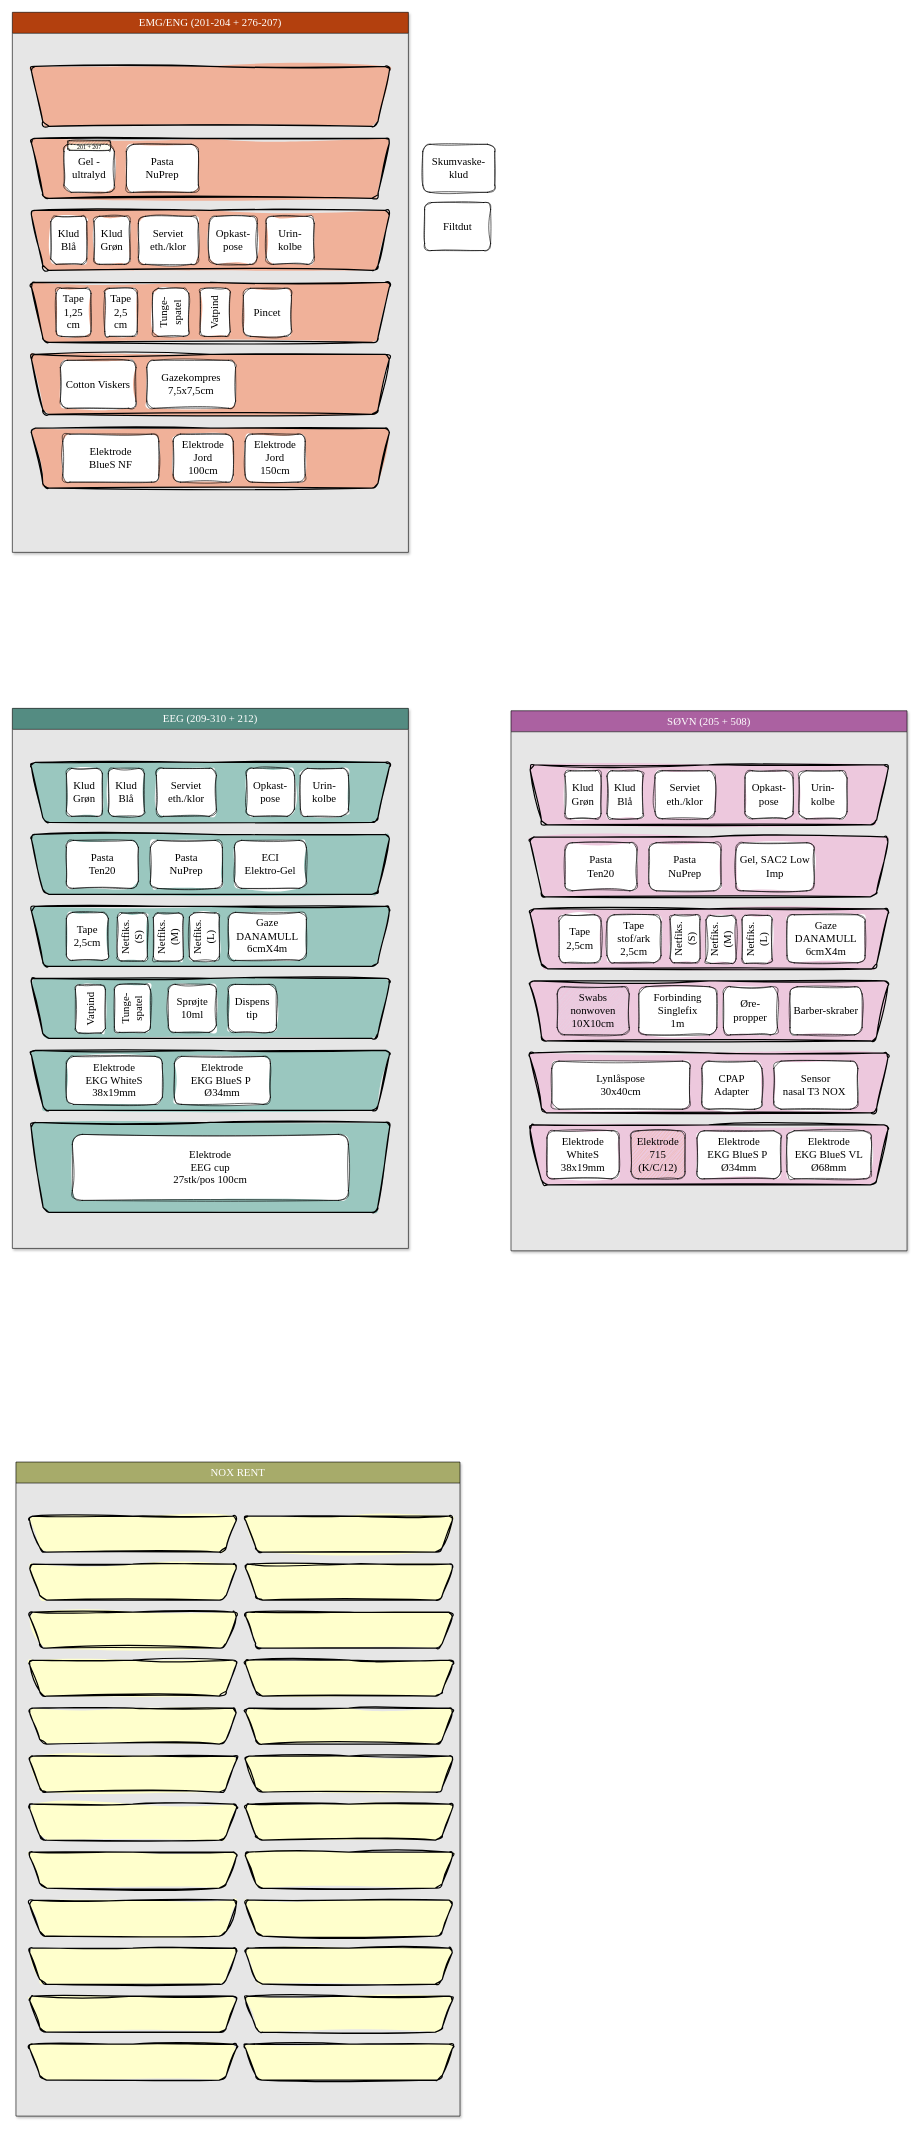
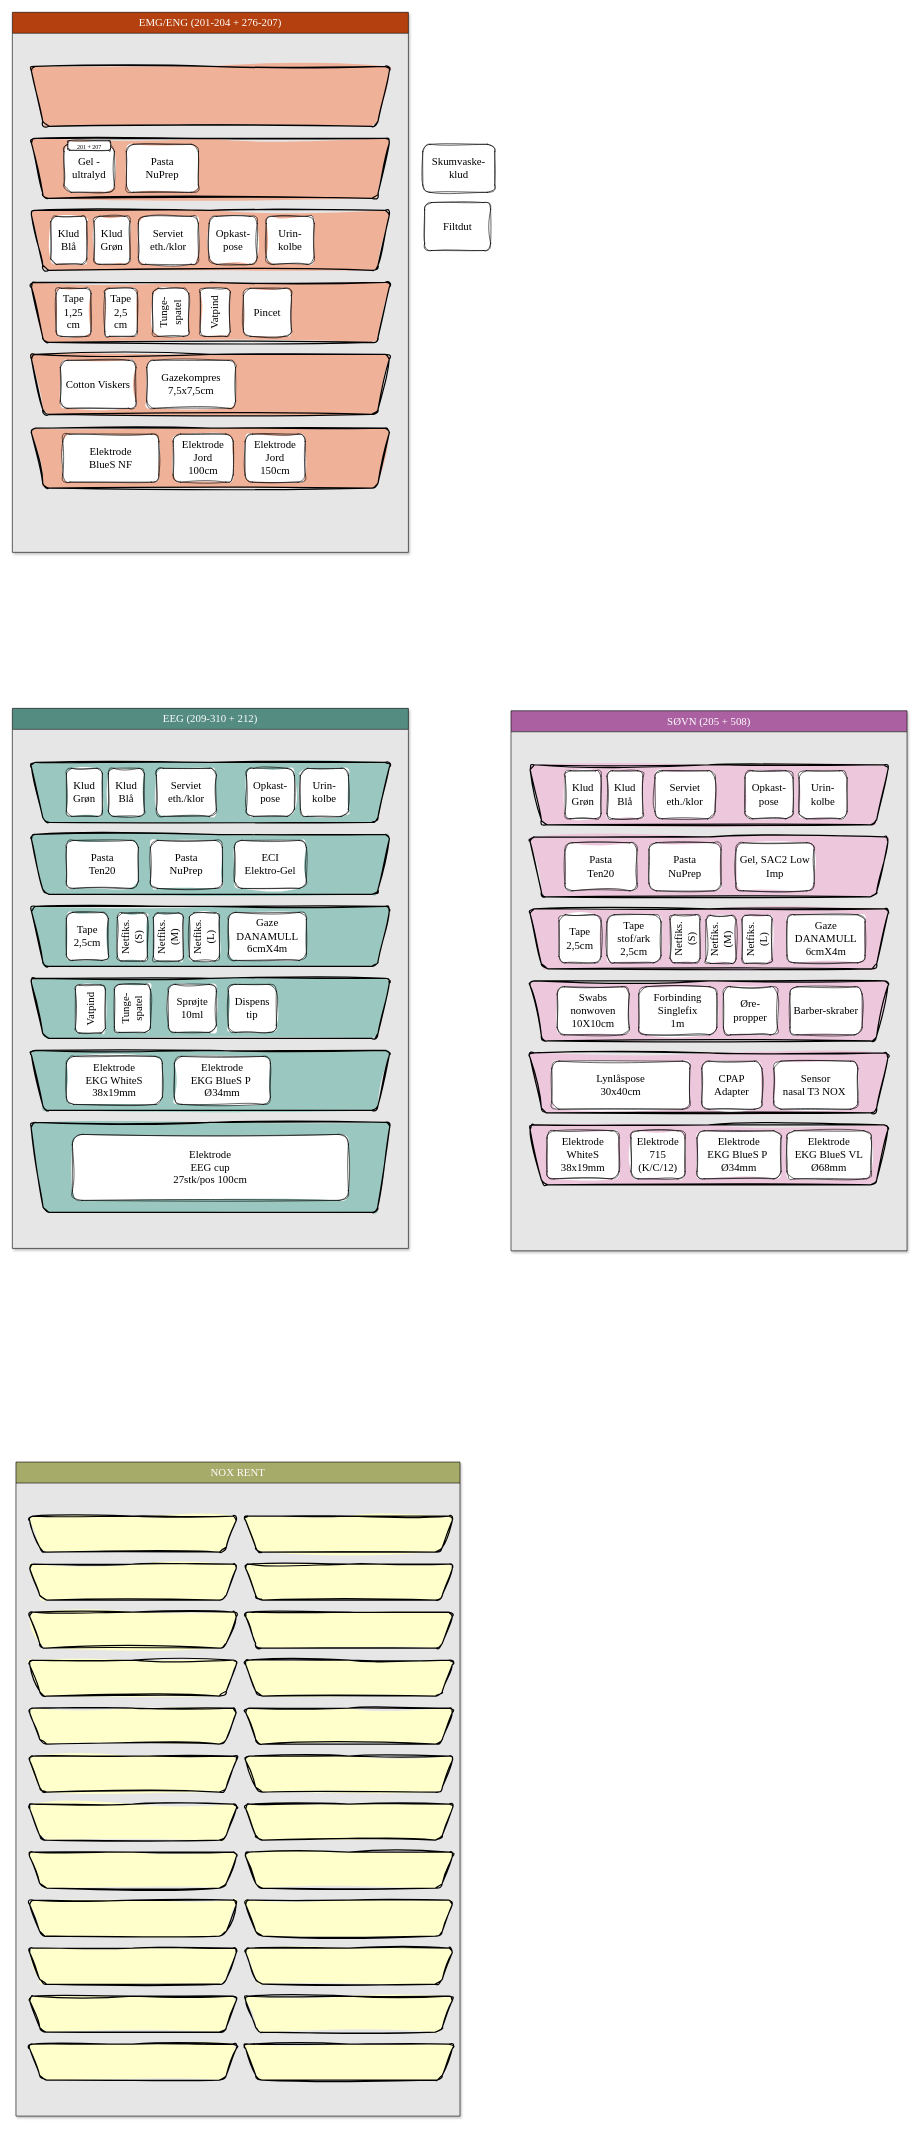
(89, 146) -> (89, 146)
(593, 1011) -> (593, 1011)
(658, 1155) -> (658, 1155)
